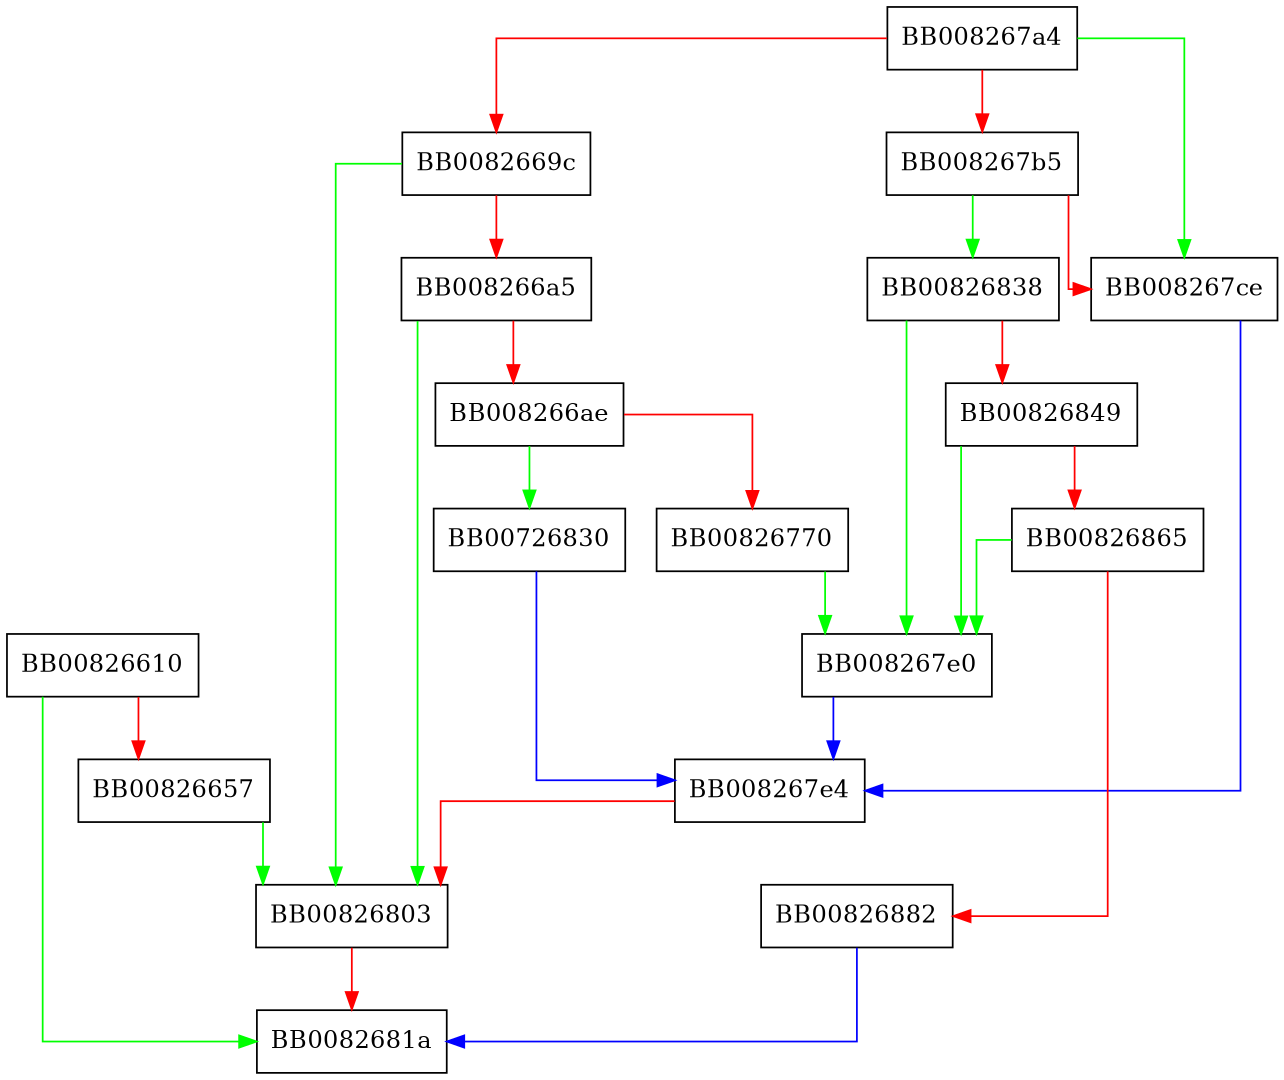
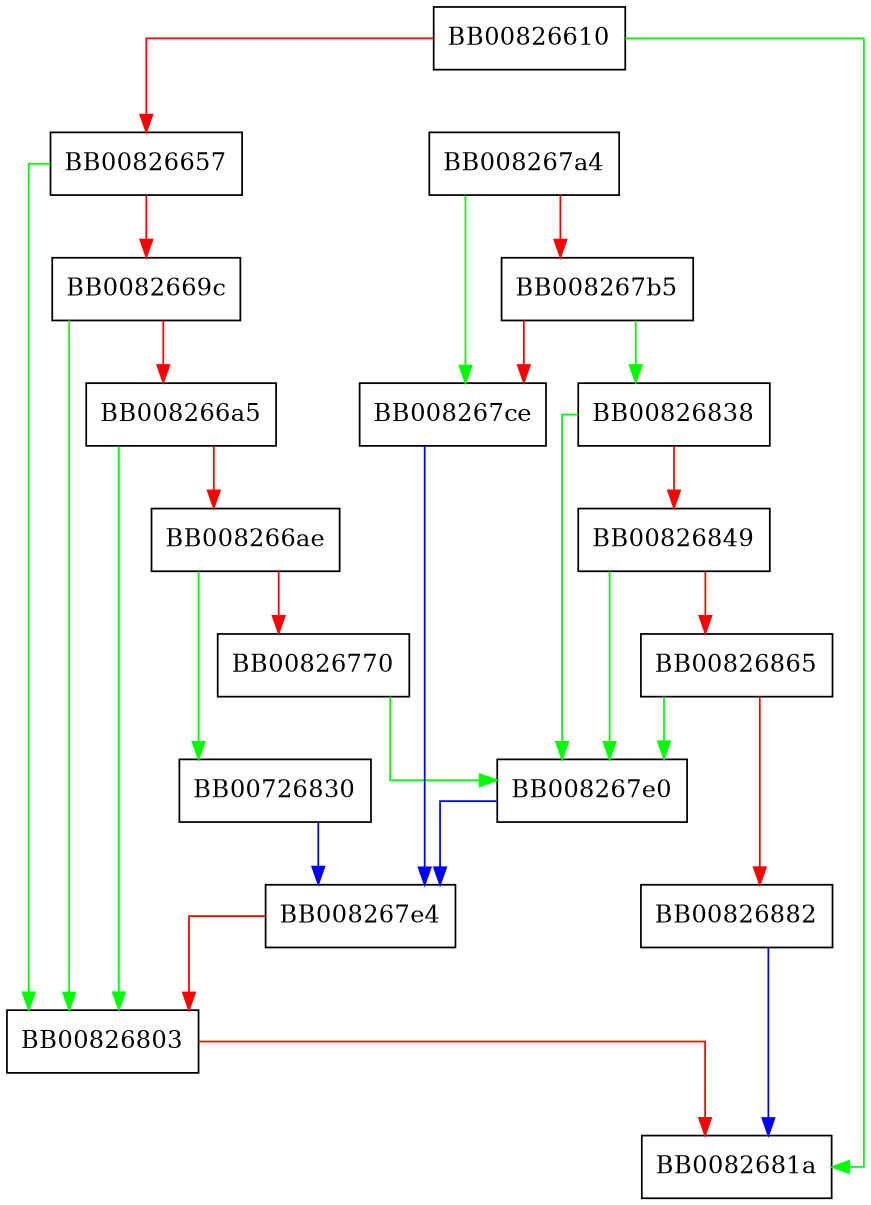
(653, 38) -> (146, 217)
